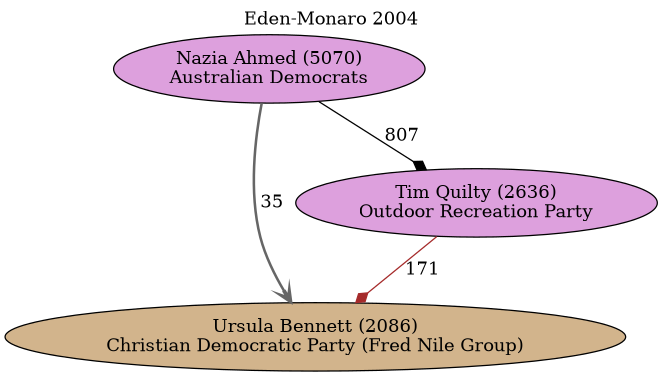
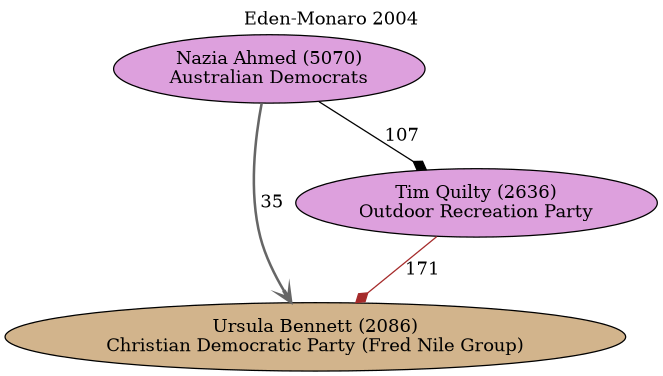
(402, 136) -> (402, 136)
